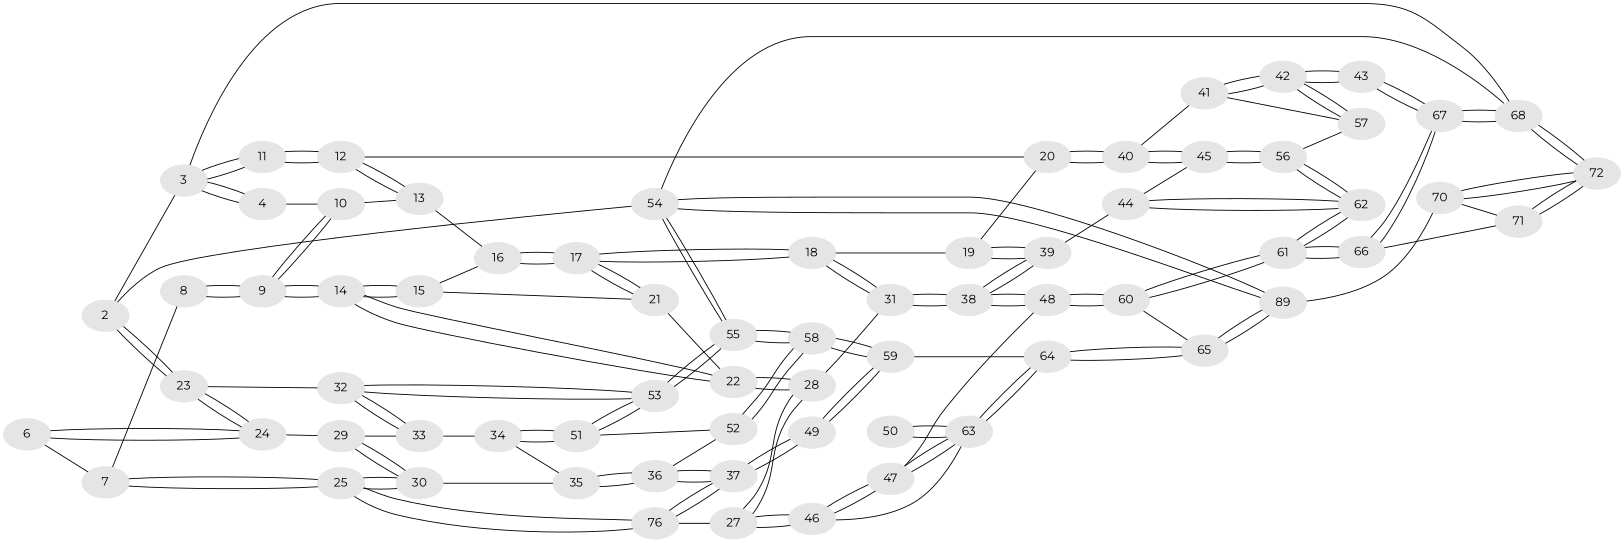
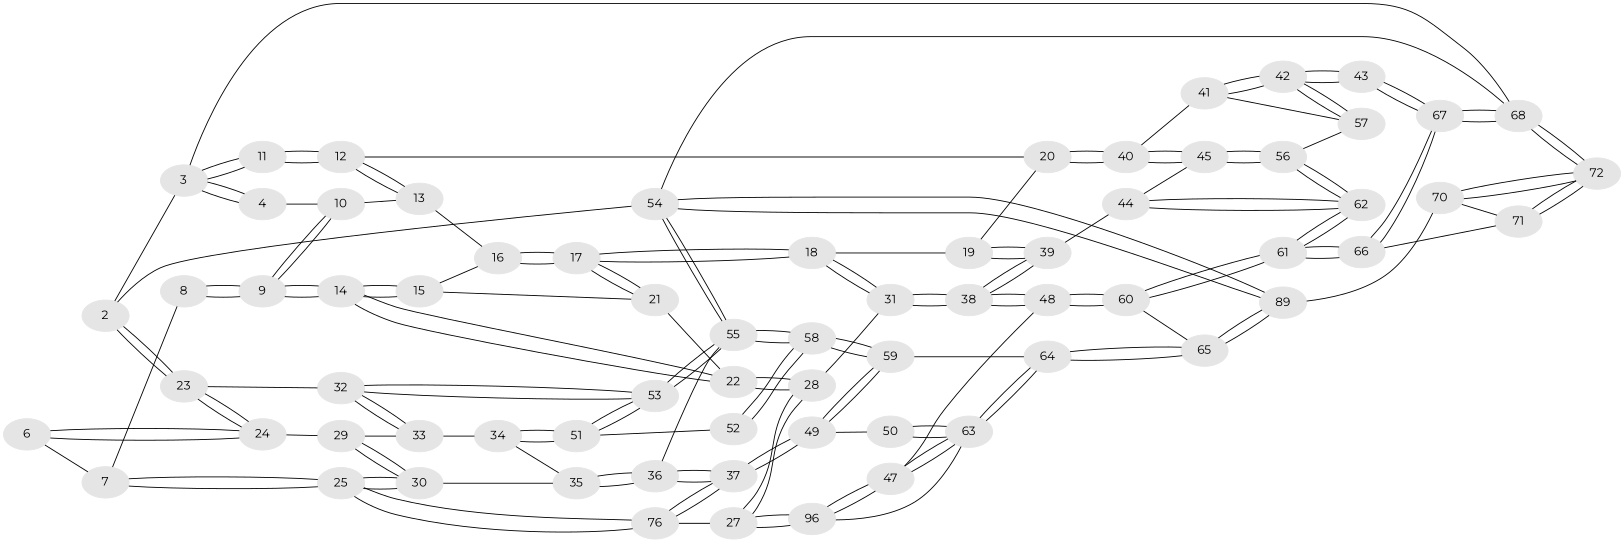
none -> (851, 432)
(694, 453) -> (687, 403)
(812, 519) -> (812, 519)
